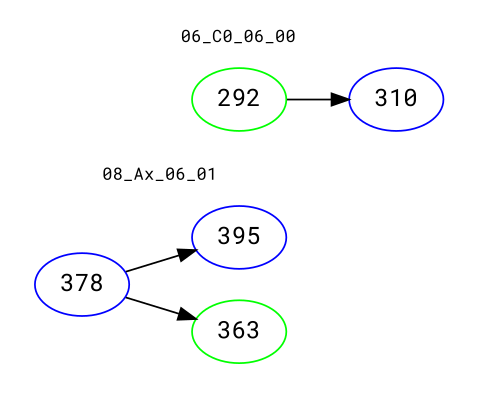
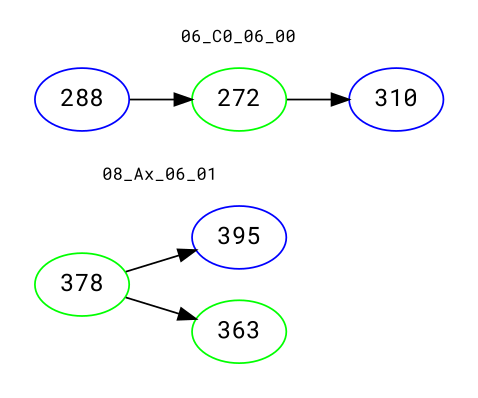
none -> (82, 100)
(239, 100) -> (239, 100)
(82, 285) -> (82, 285)
